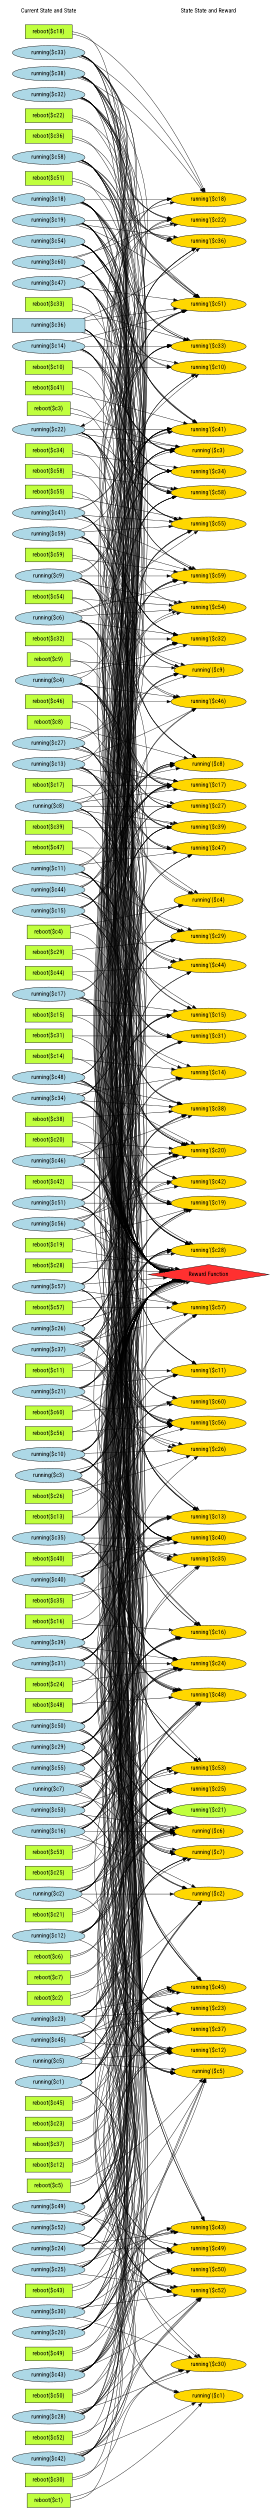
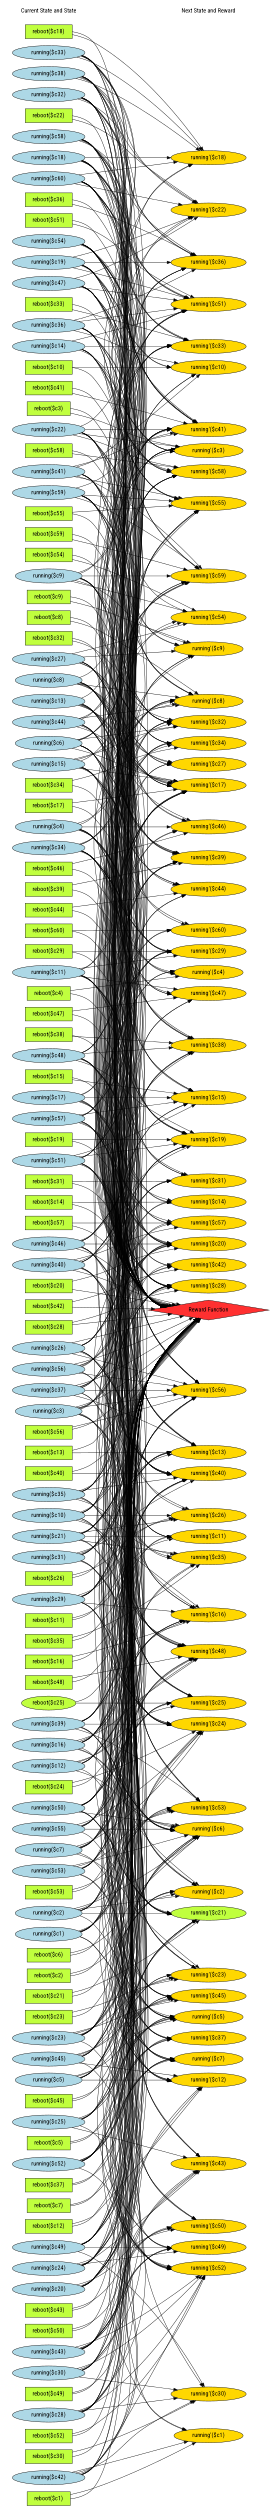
(209, 11) -> (209, 11)
(120, 317) -> (125, 318)
(49, 325) -> (49, 325)
(120, 351) -> (129, 336)
none -> (122, 756)
(49, 1873) -> (49, 1703)
